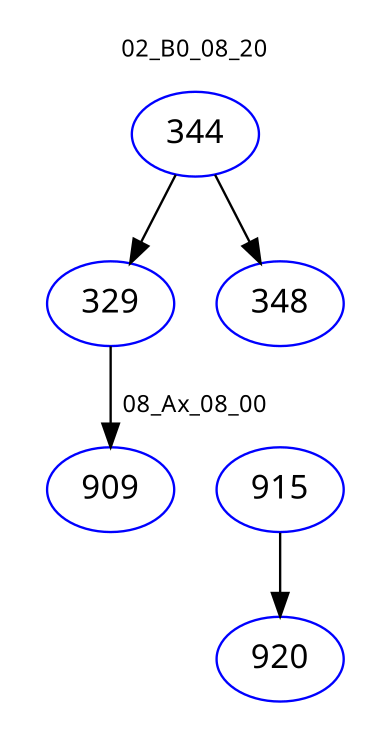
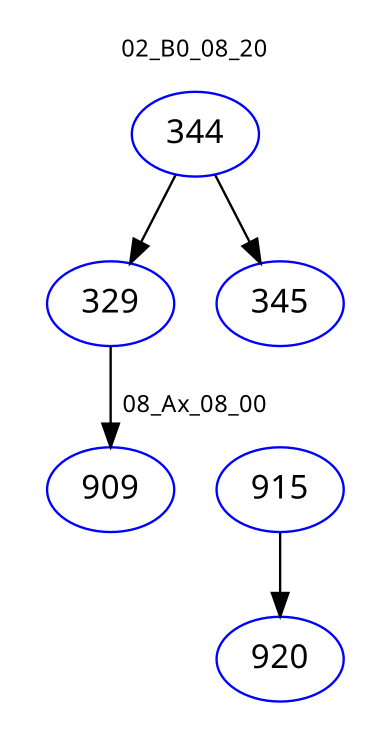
(280, 304) -> (280, 304)
